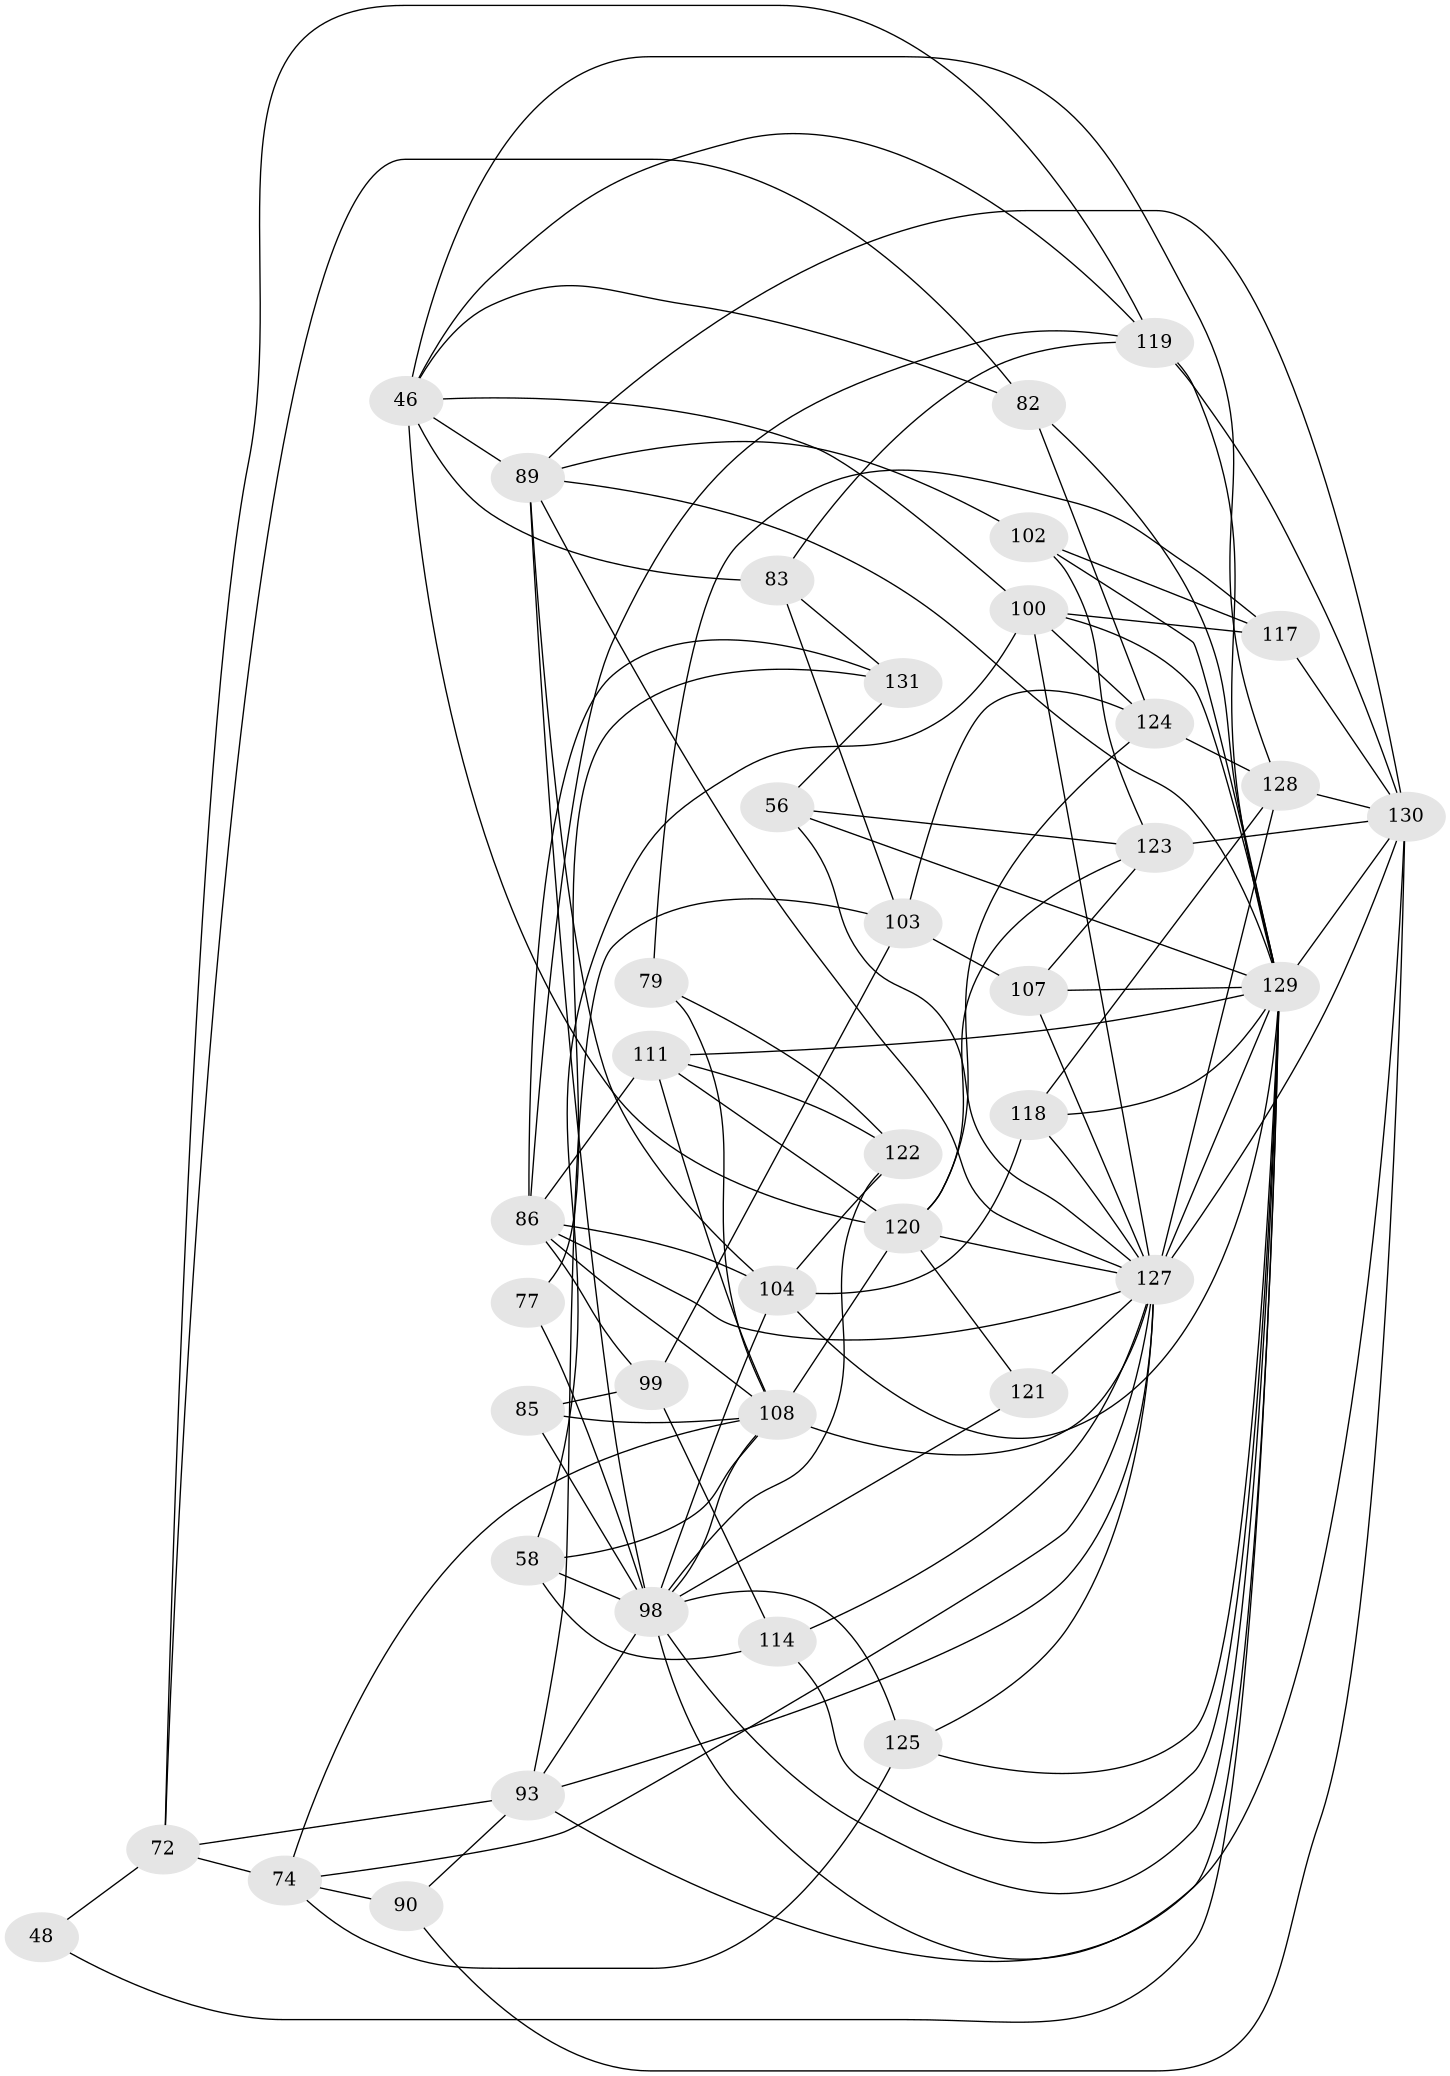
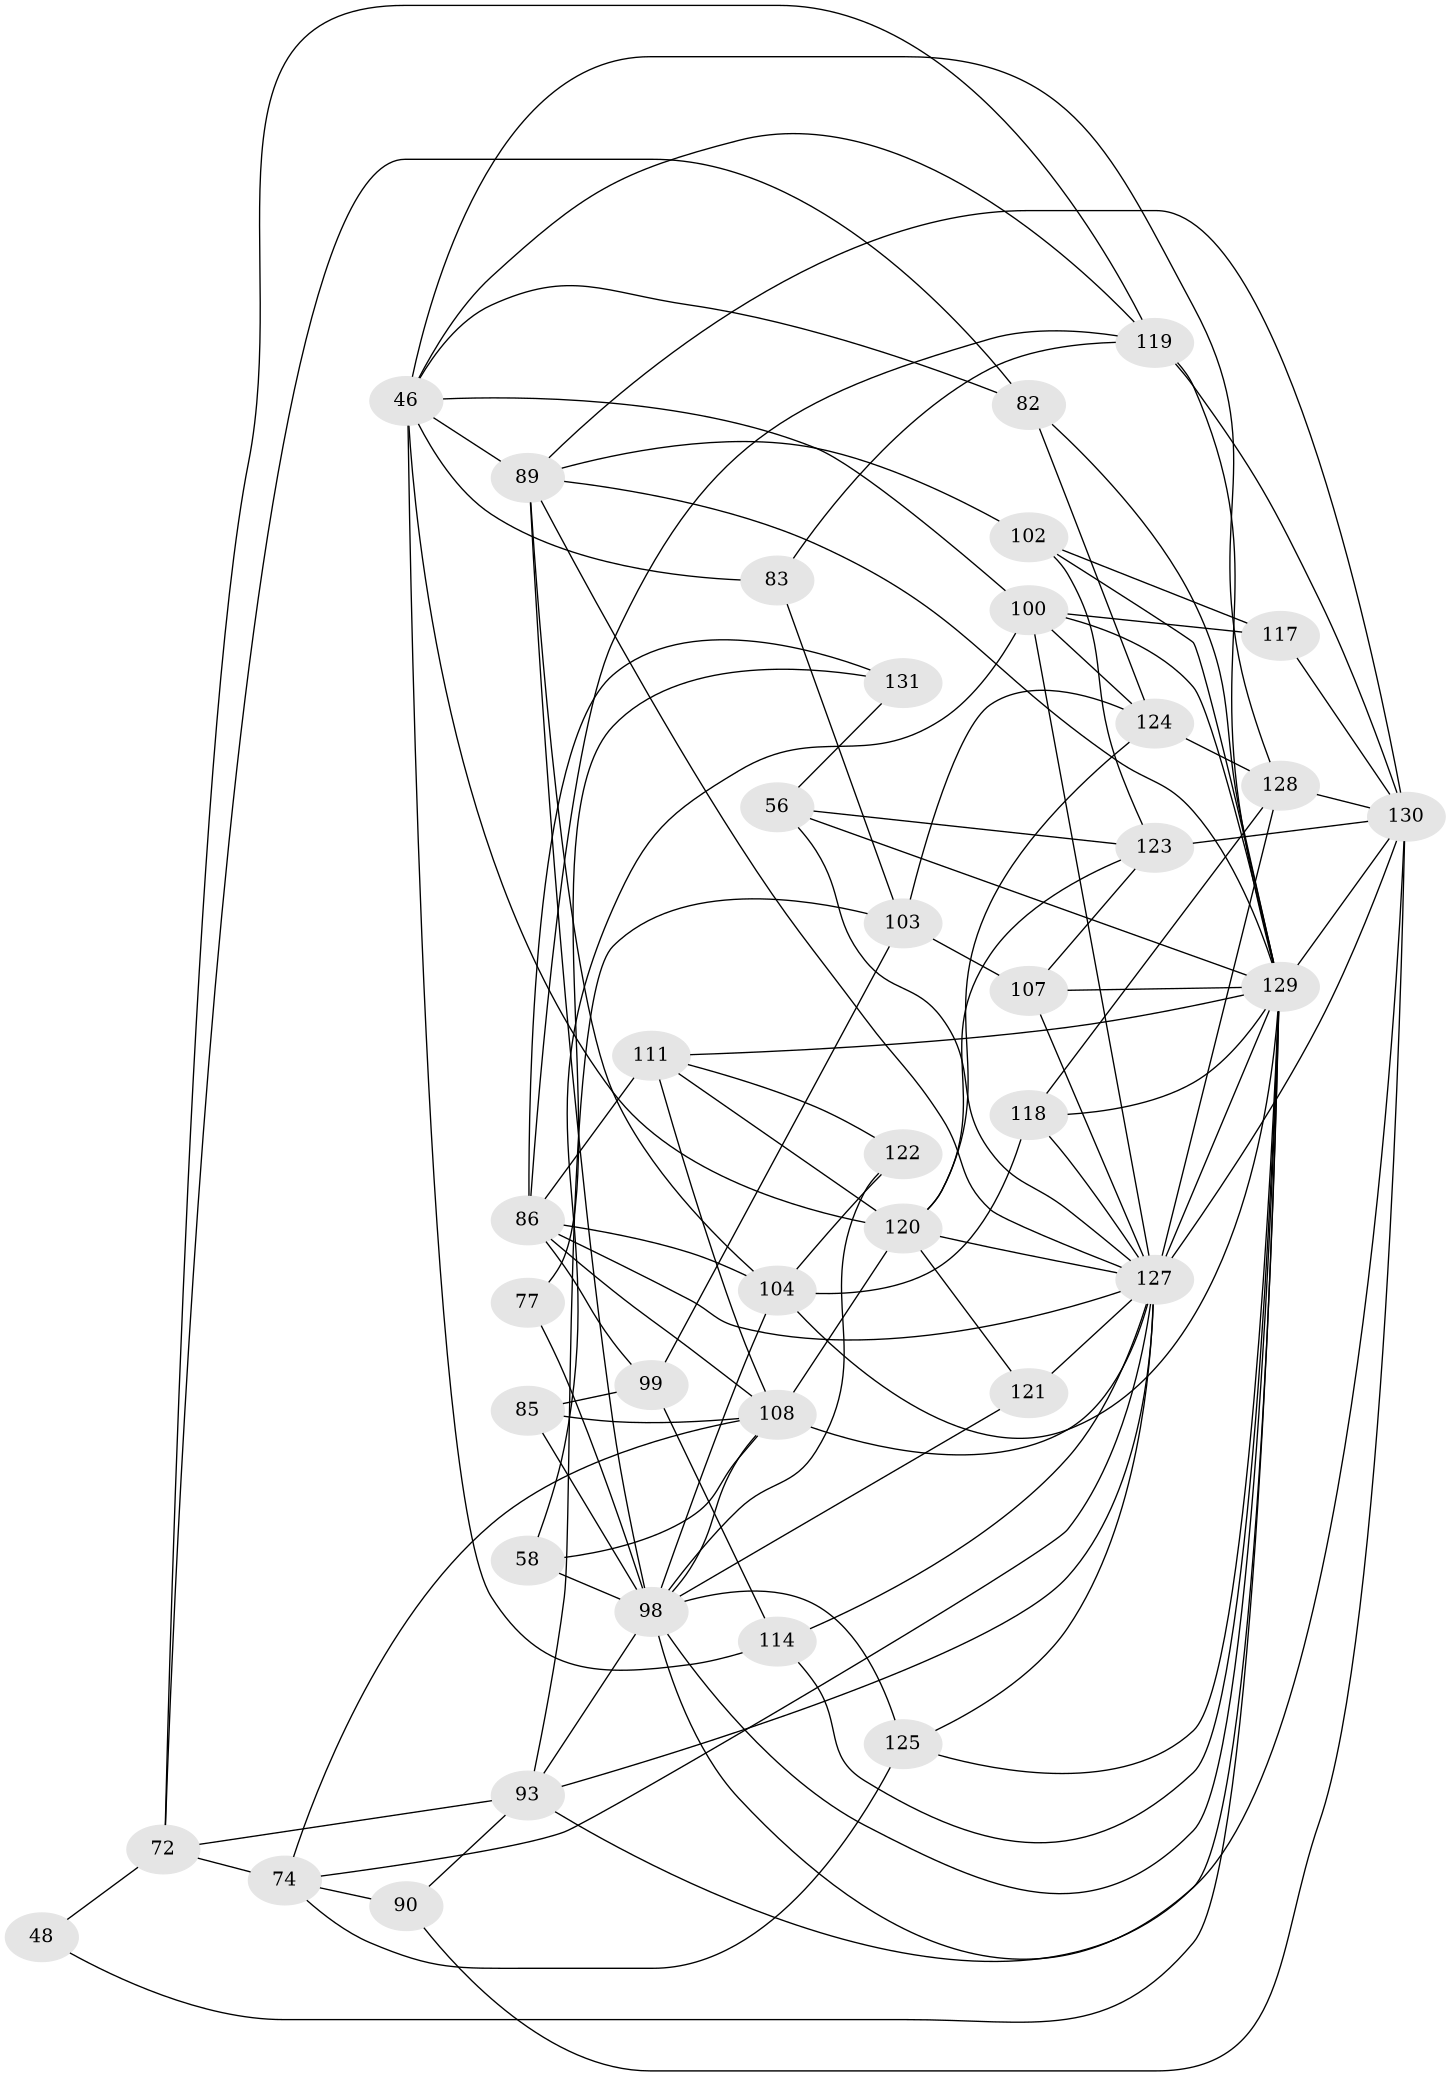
(840, 632) -> none
(652, 983) -> none
(634, 1655) -> (433, 1154)
